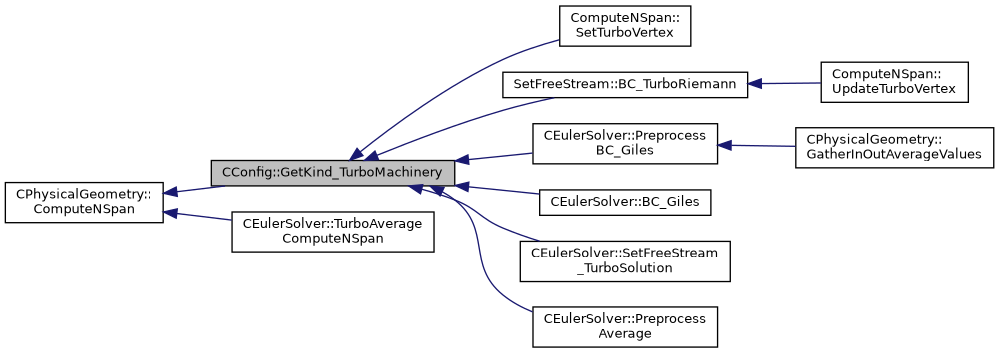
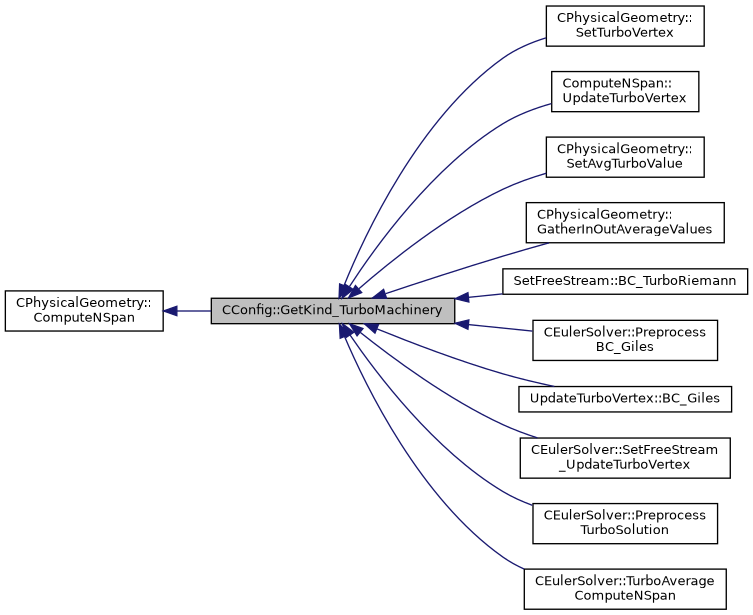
(625, 26) -> (625, 26)
(791, 83) -> (436, 178)
(763, 146) -> (467, 267)
none -> (625, 157)
(625, 203) -> (625, 399)
(204, 217) -> (417, 467)
(625, 261) -> (625, 458)
(625, 327) -> (625, 524)
